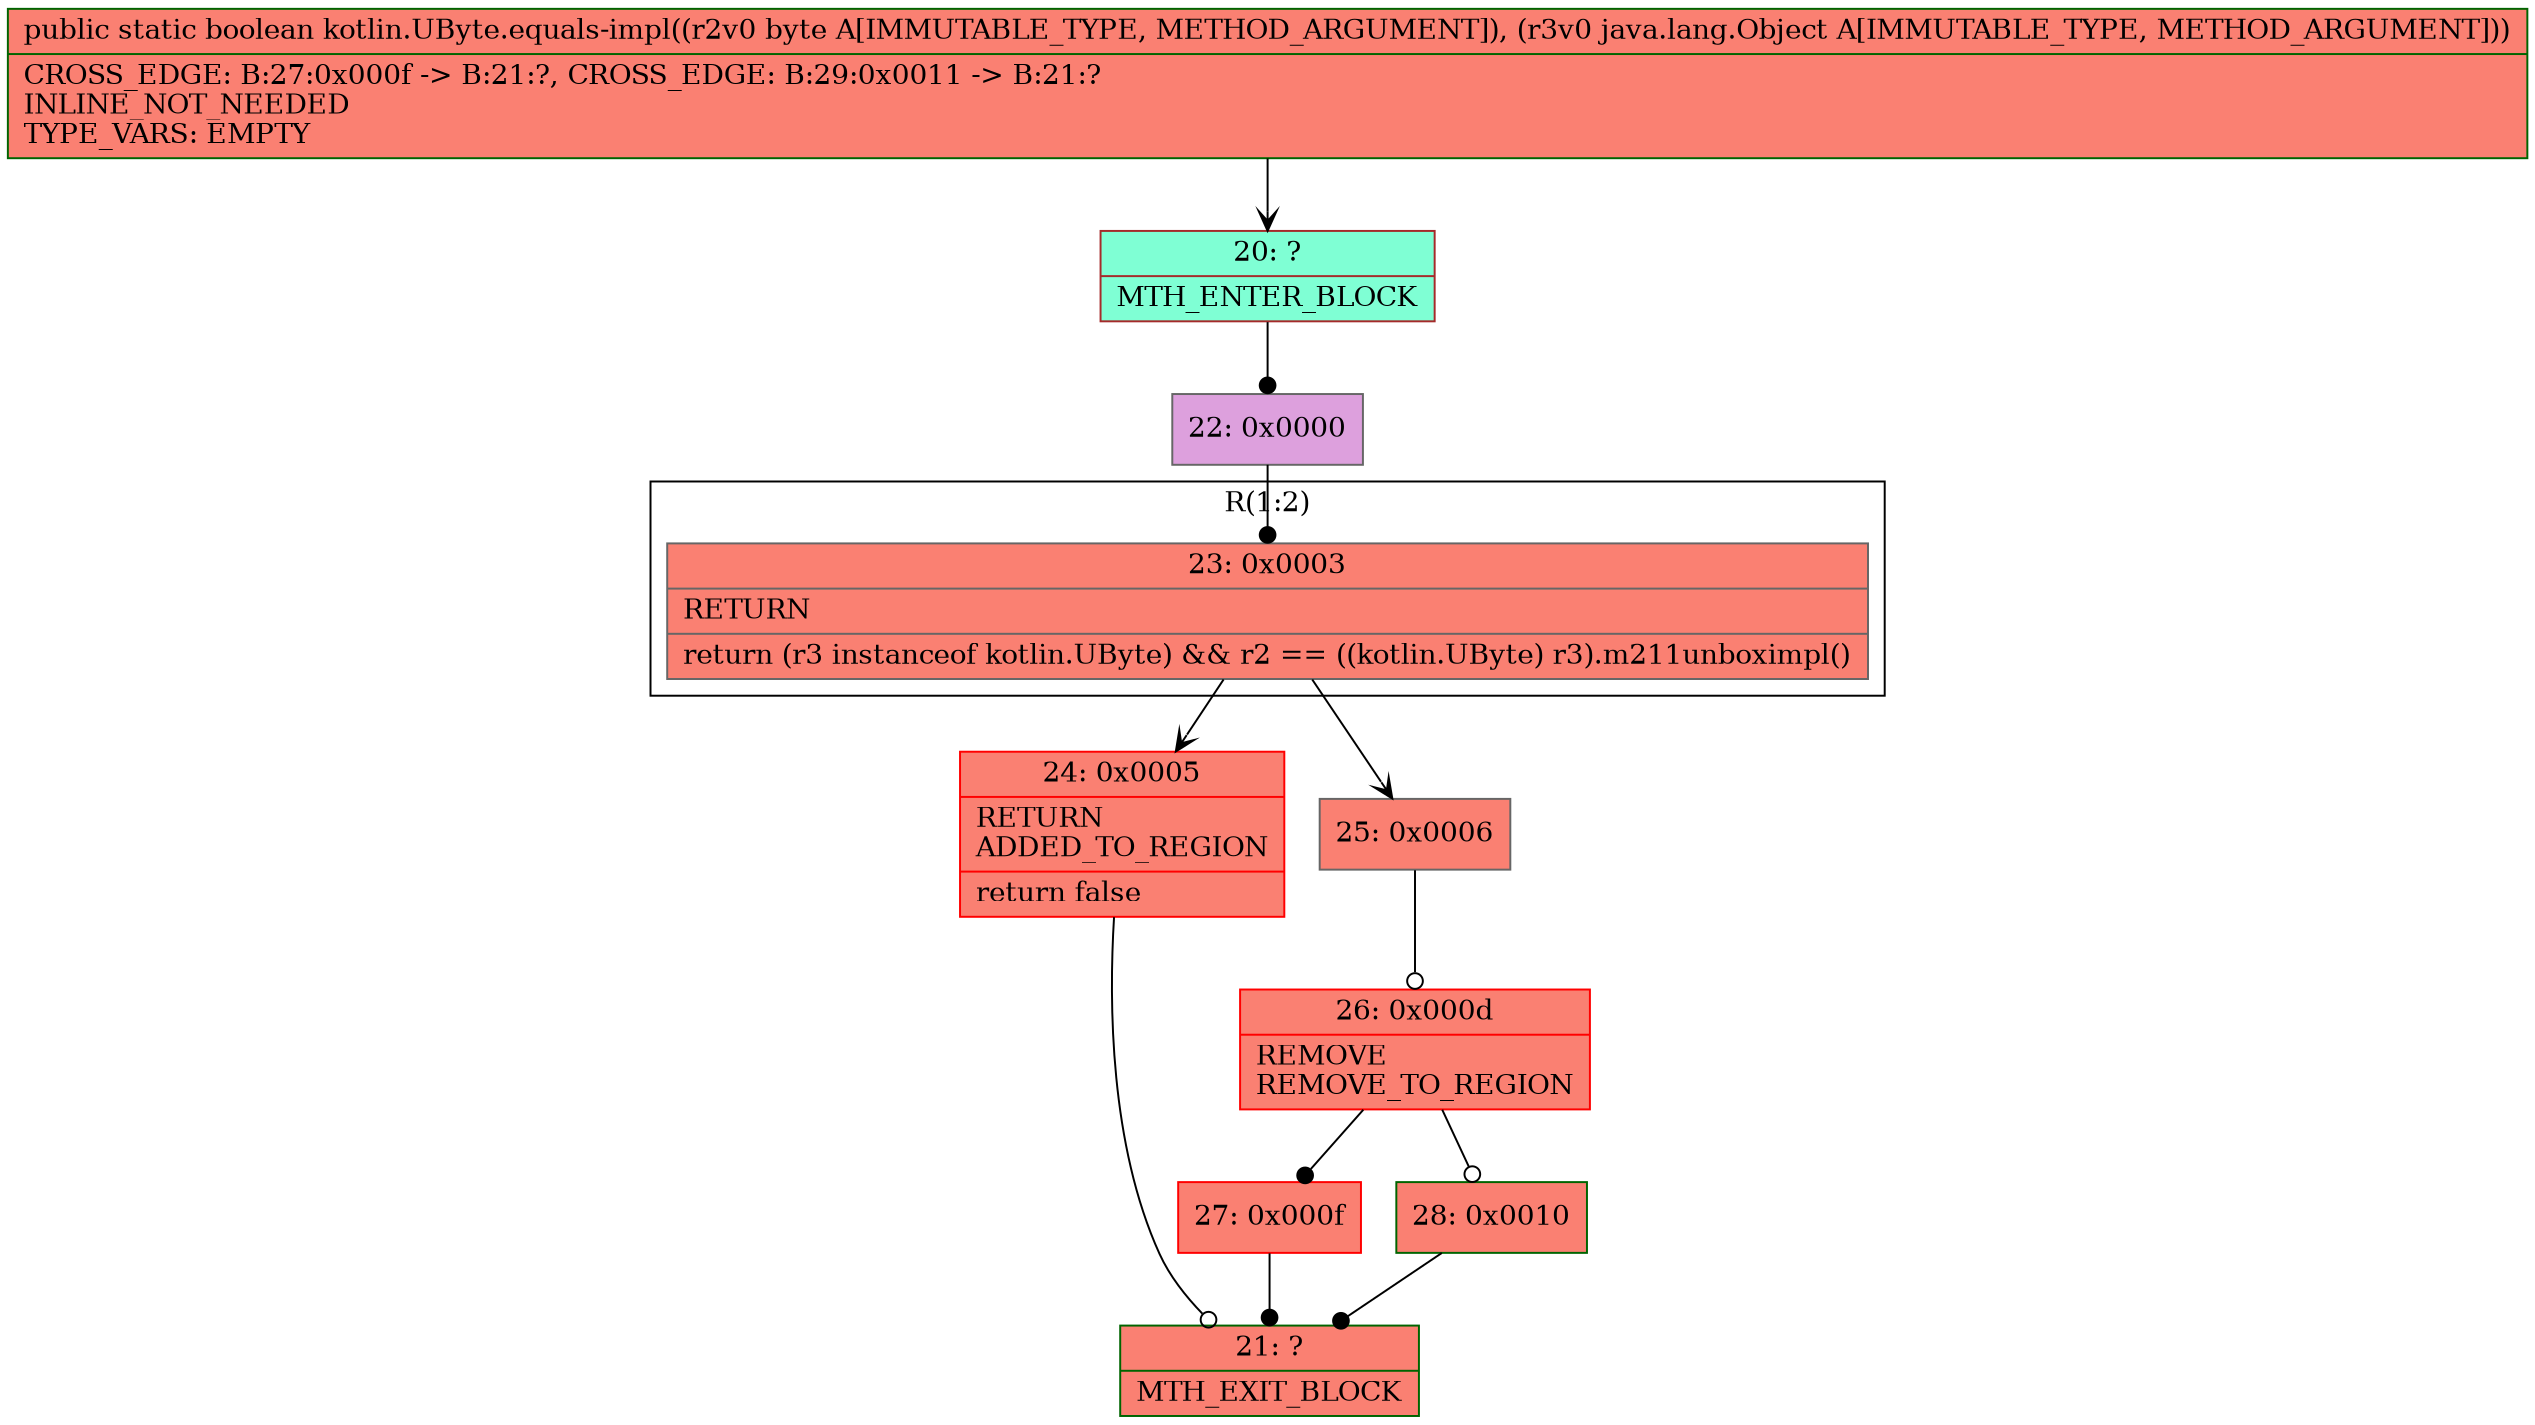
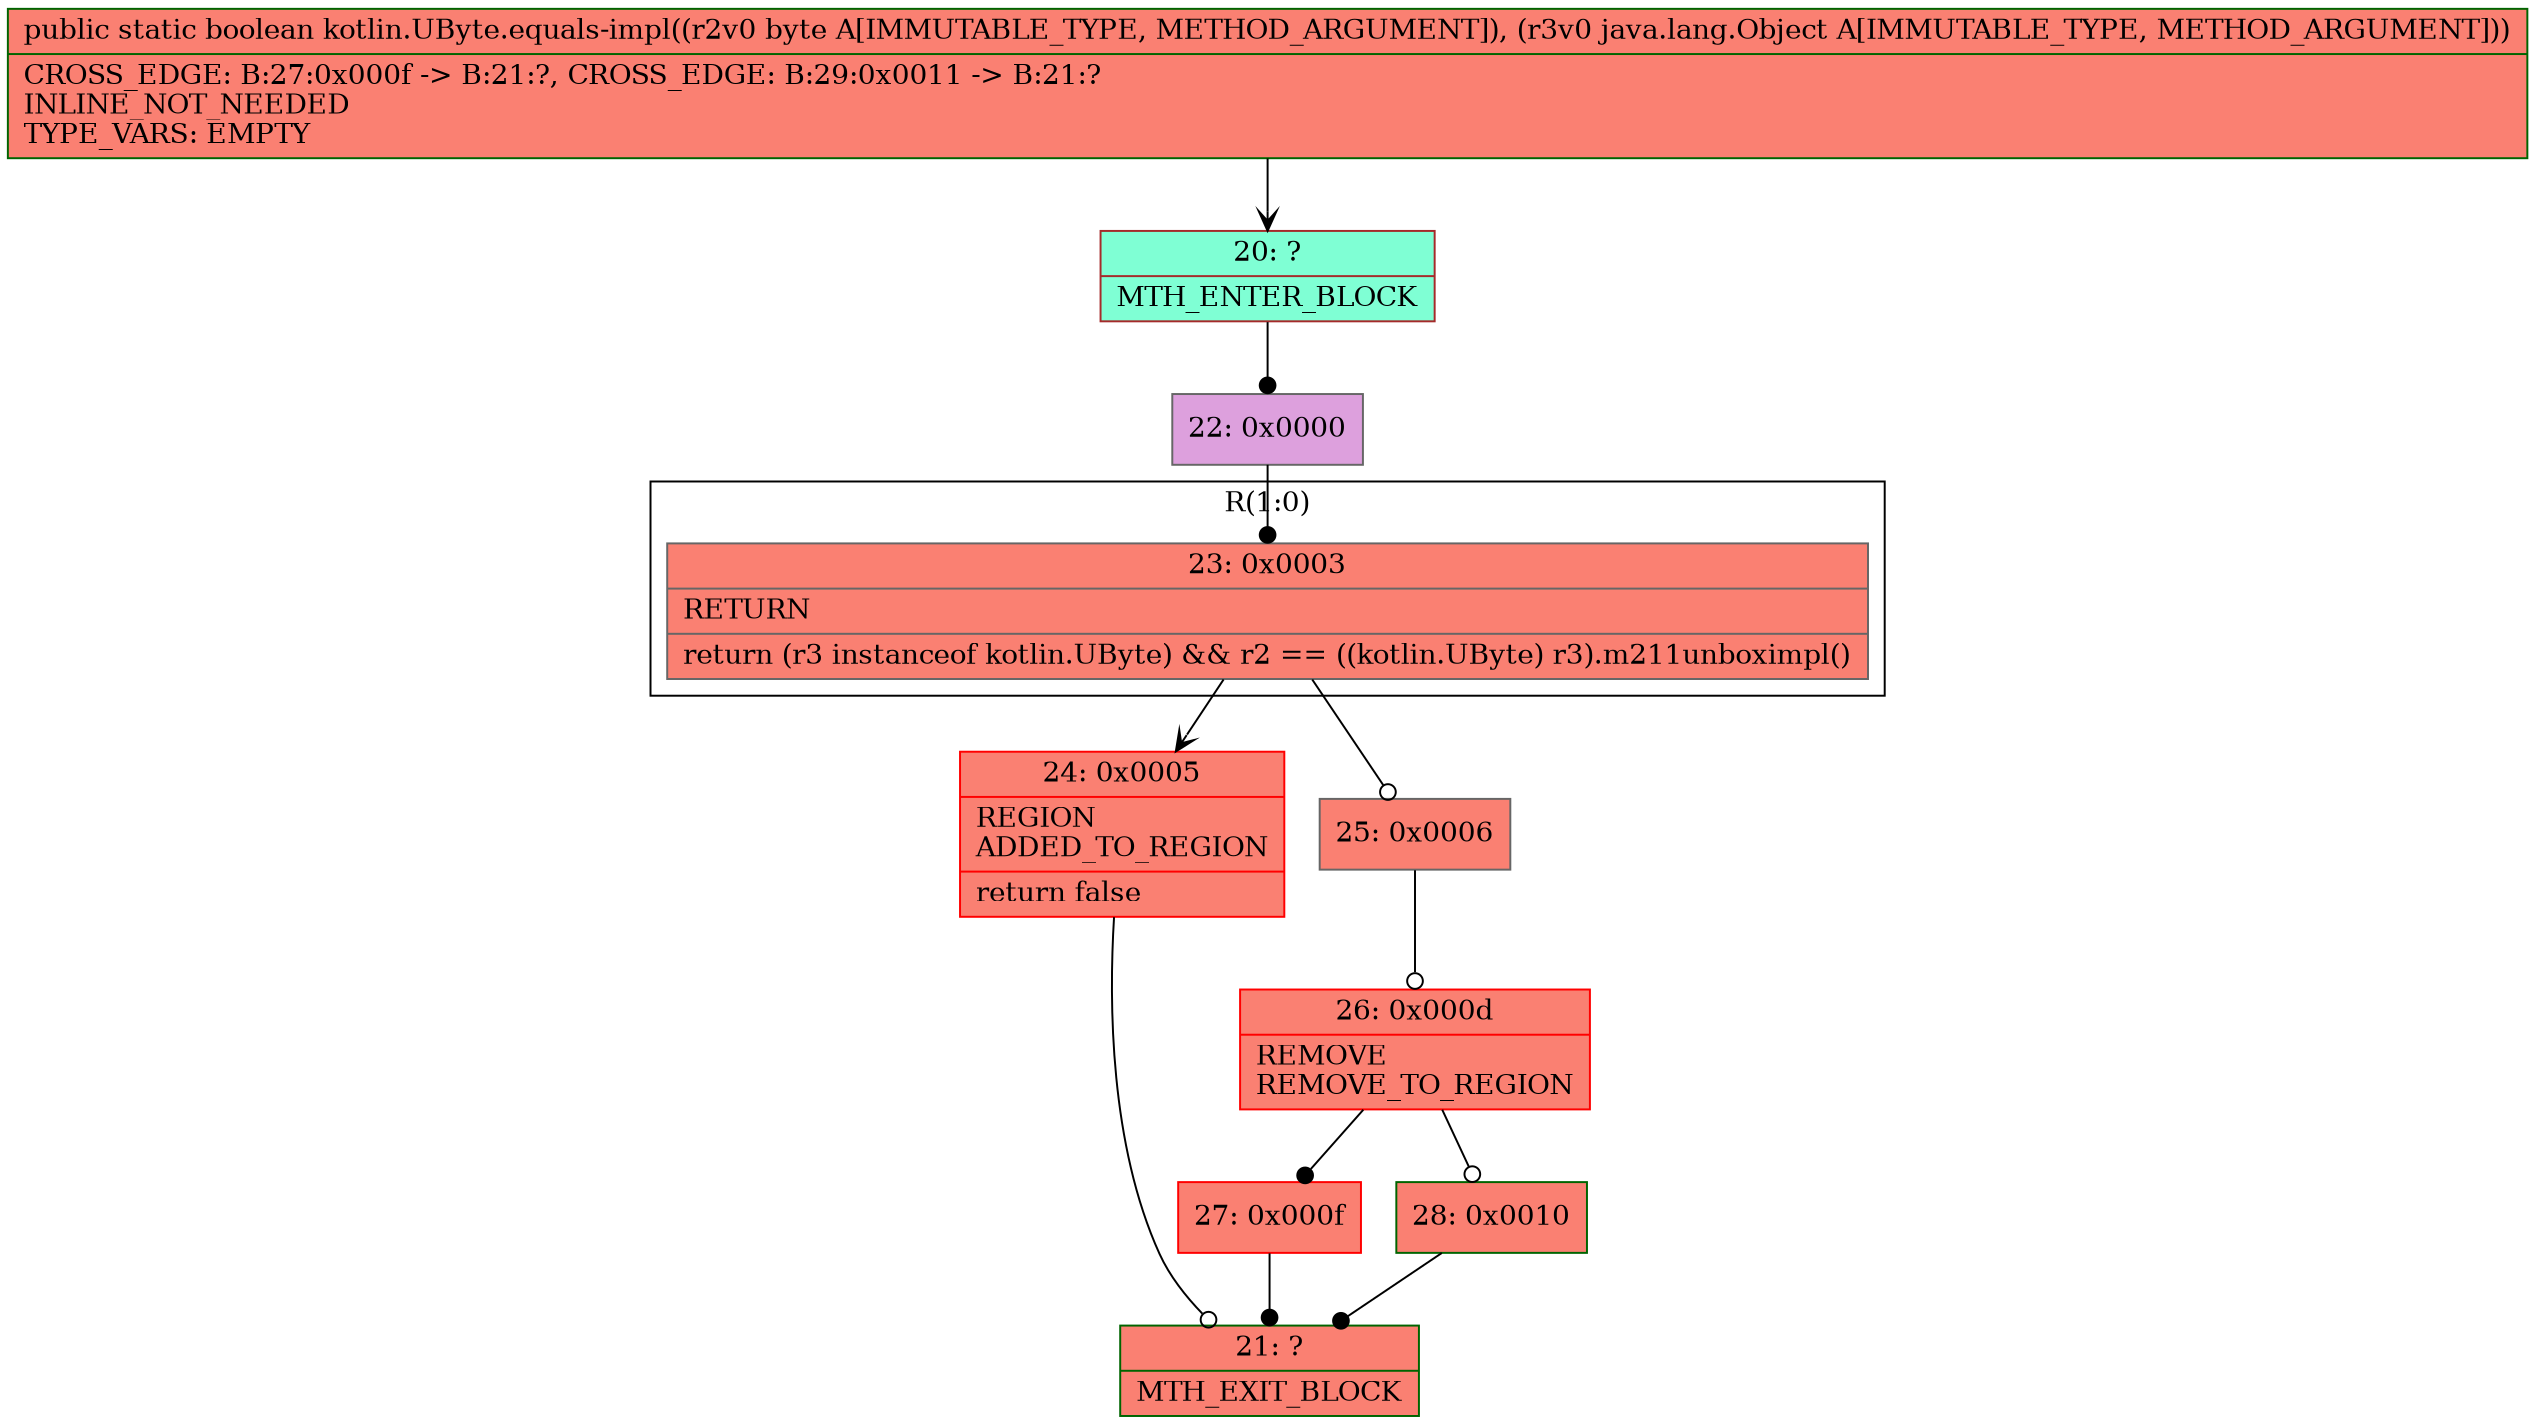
(1268, 504) -> (1268, 504)
(1347, 731) -> (1348, 732)
(1040, 819) -> (1036, 819)
